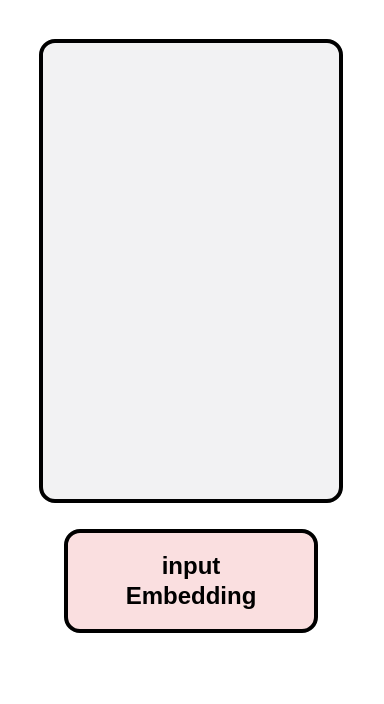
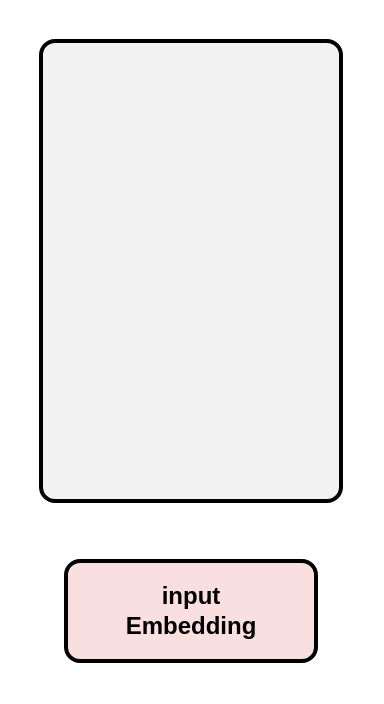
(191, 581) -> (191, 611)
